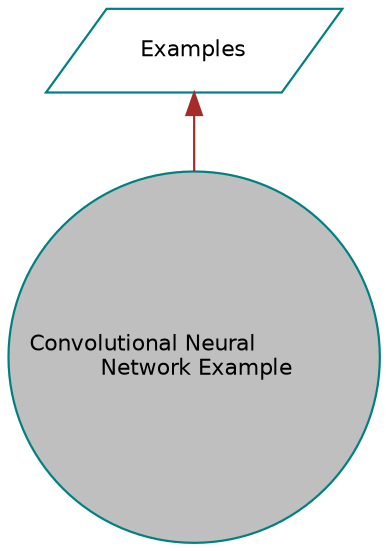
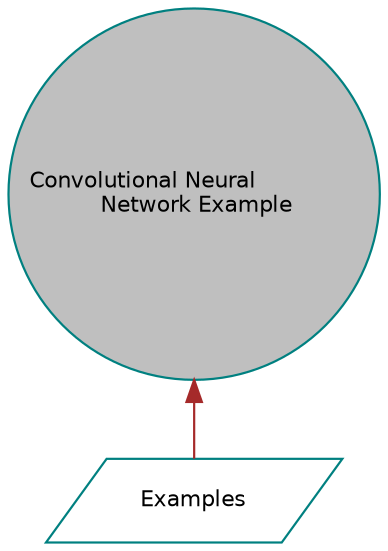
(194, 143) -> (194, 431)
